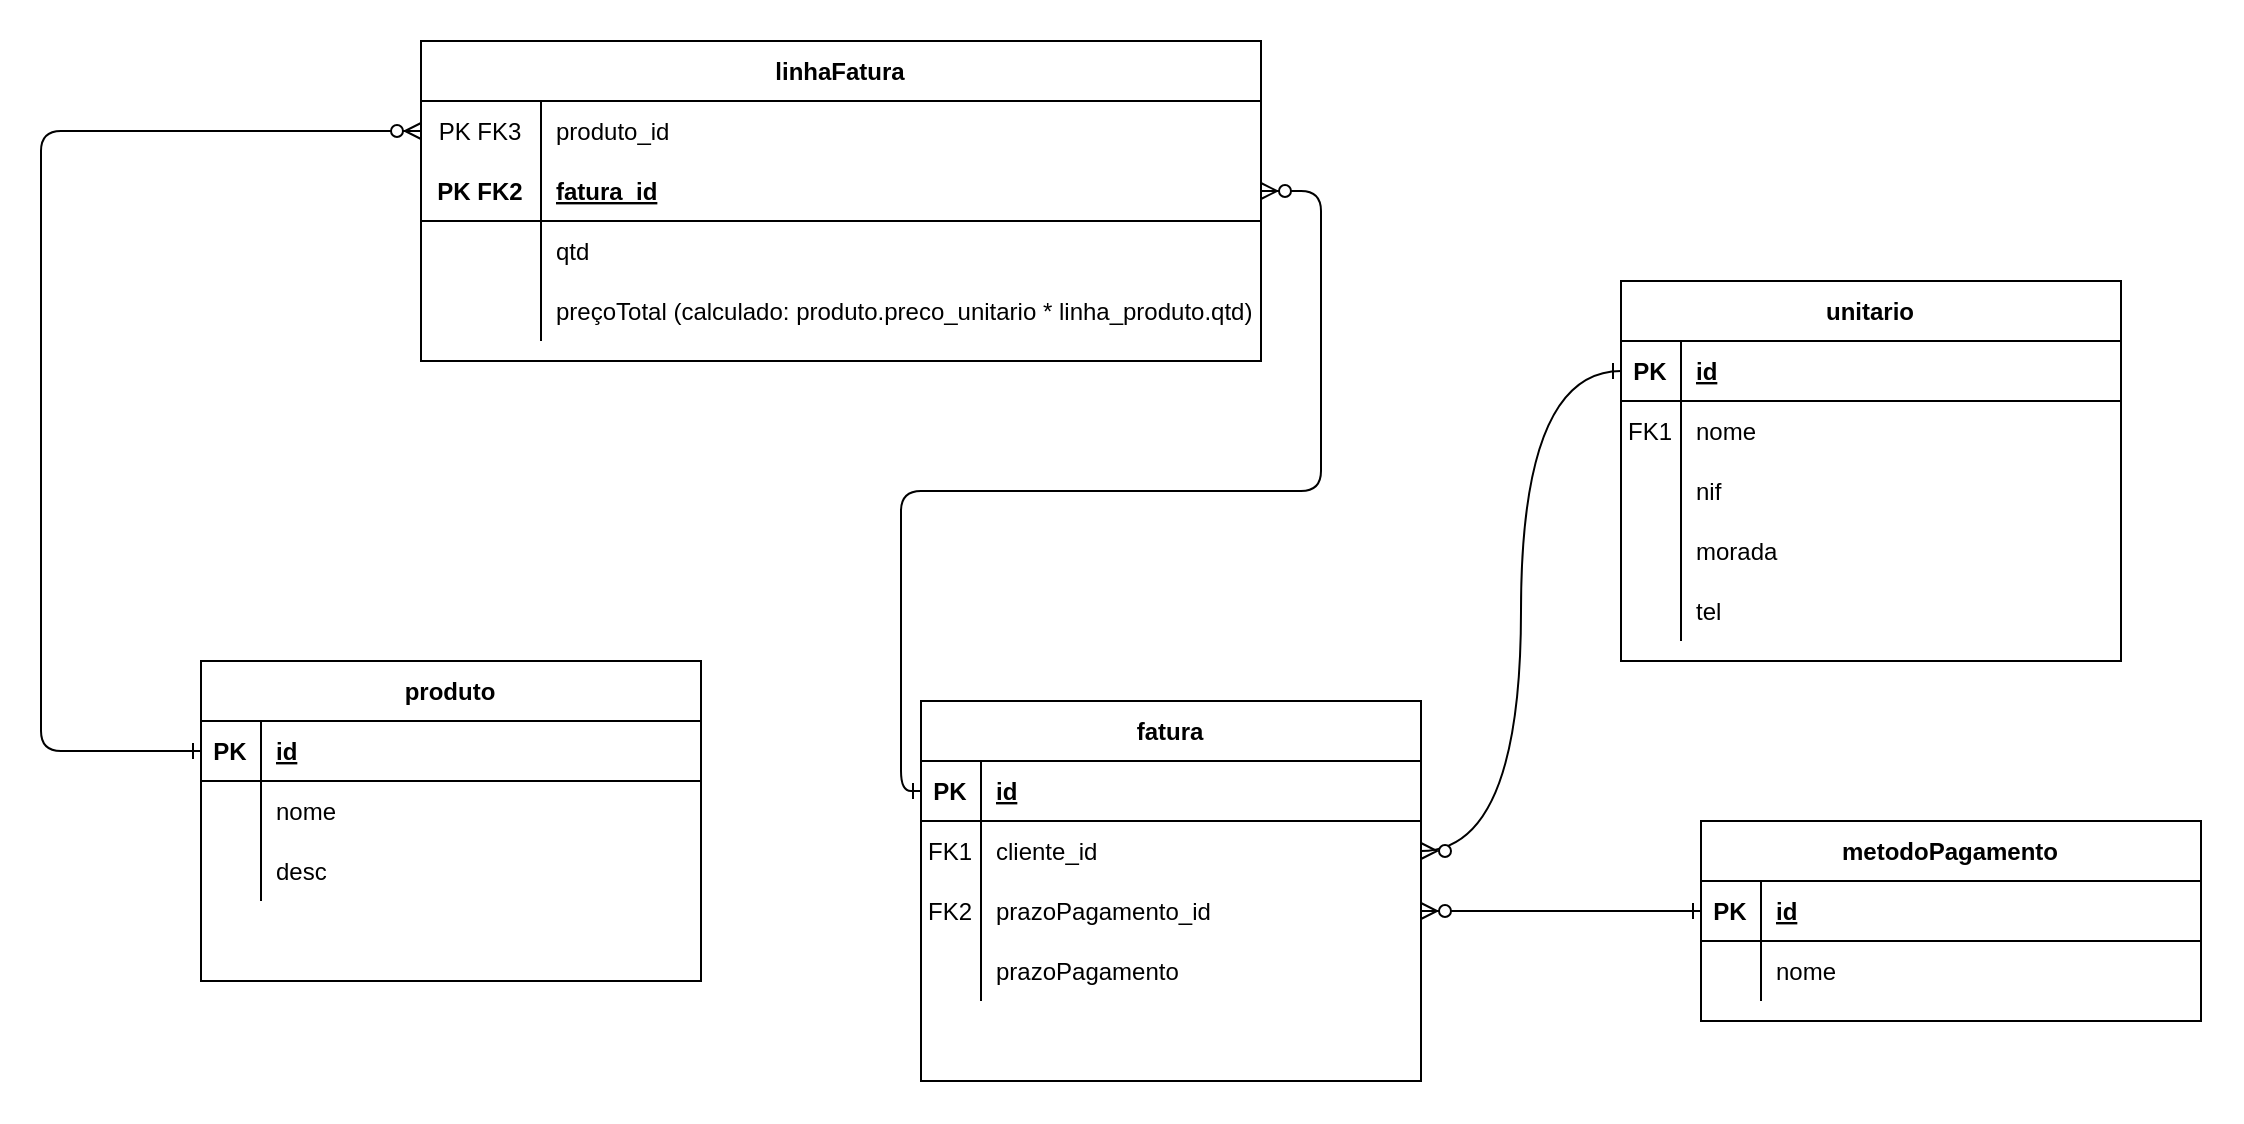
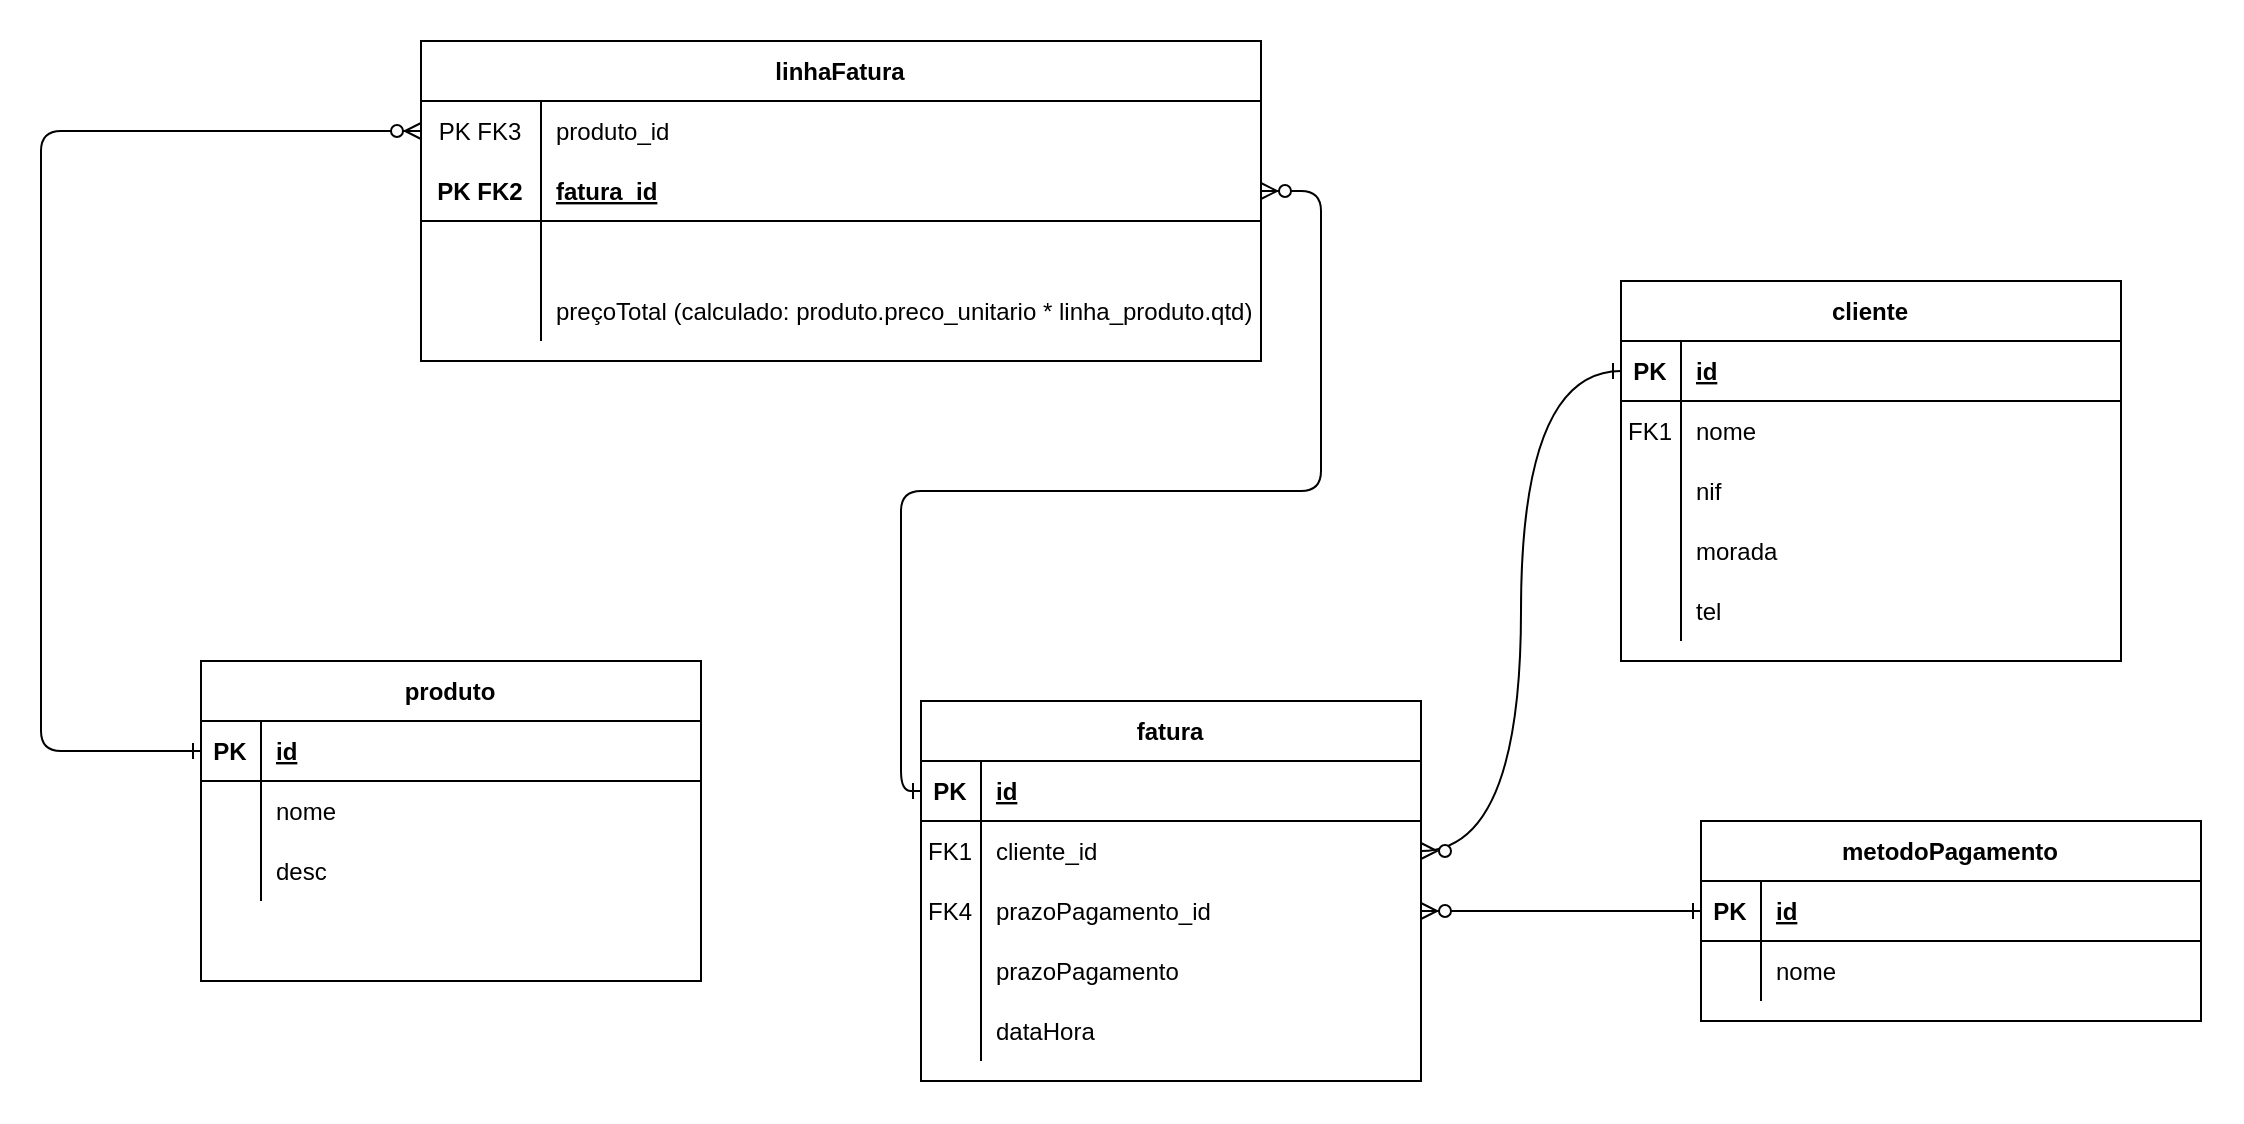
(901, 251) -> none
(1870, 312) -> (1870, 312)
(950, 912) -> (950, 912)
none -> (1201, 1031)
